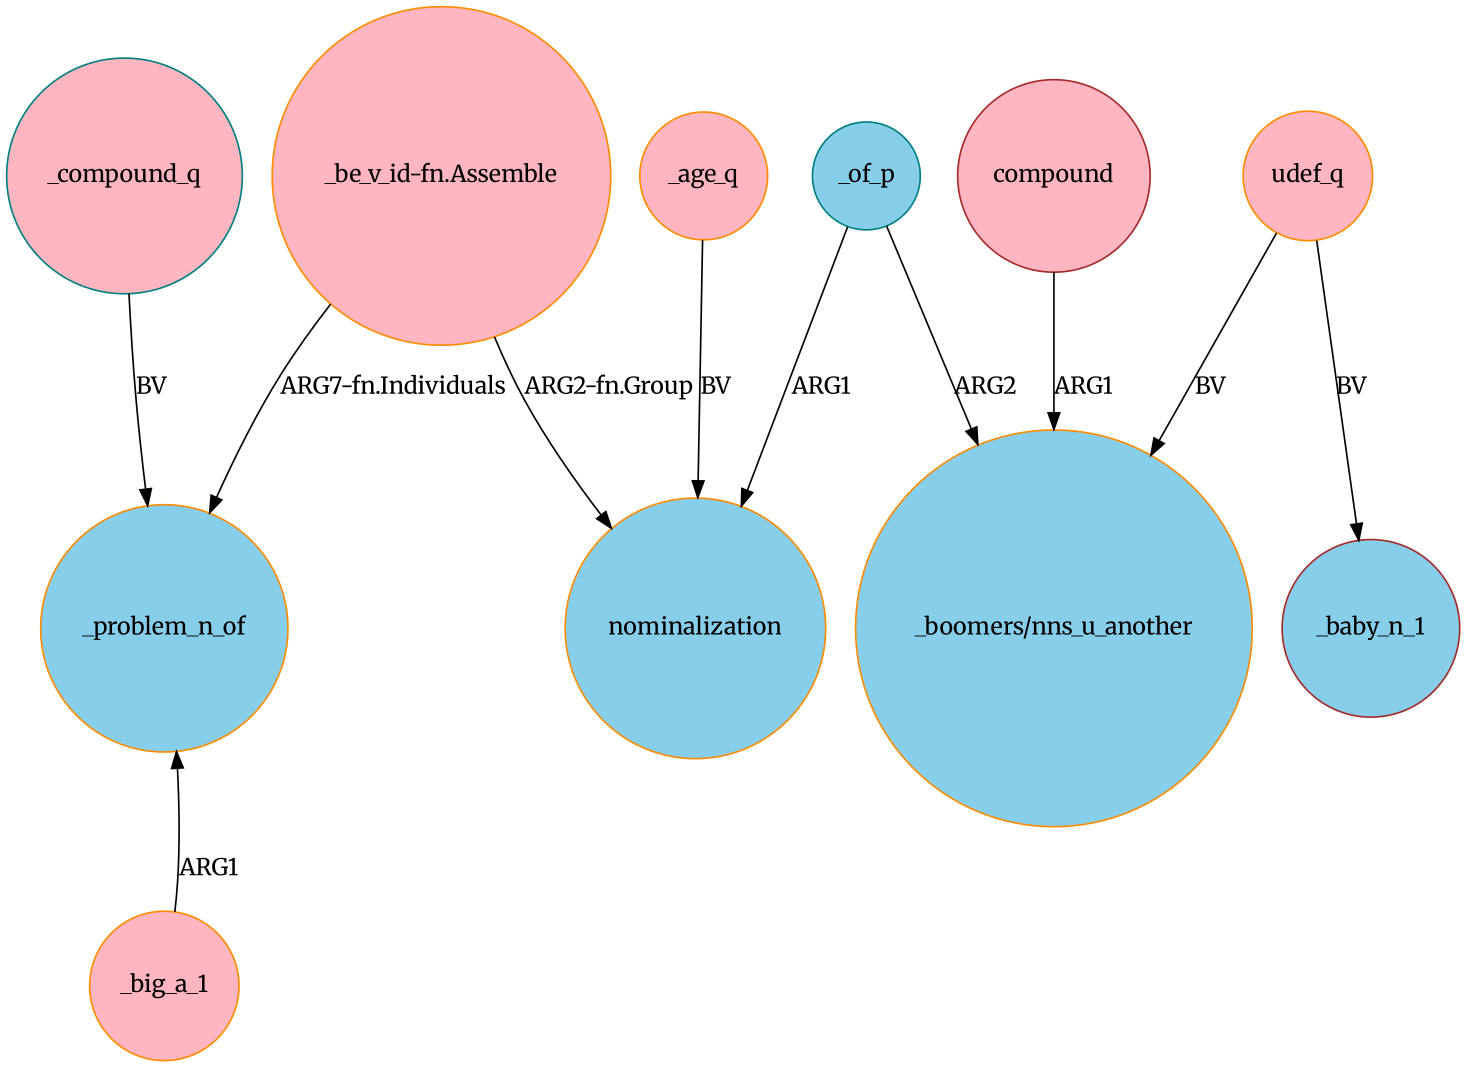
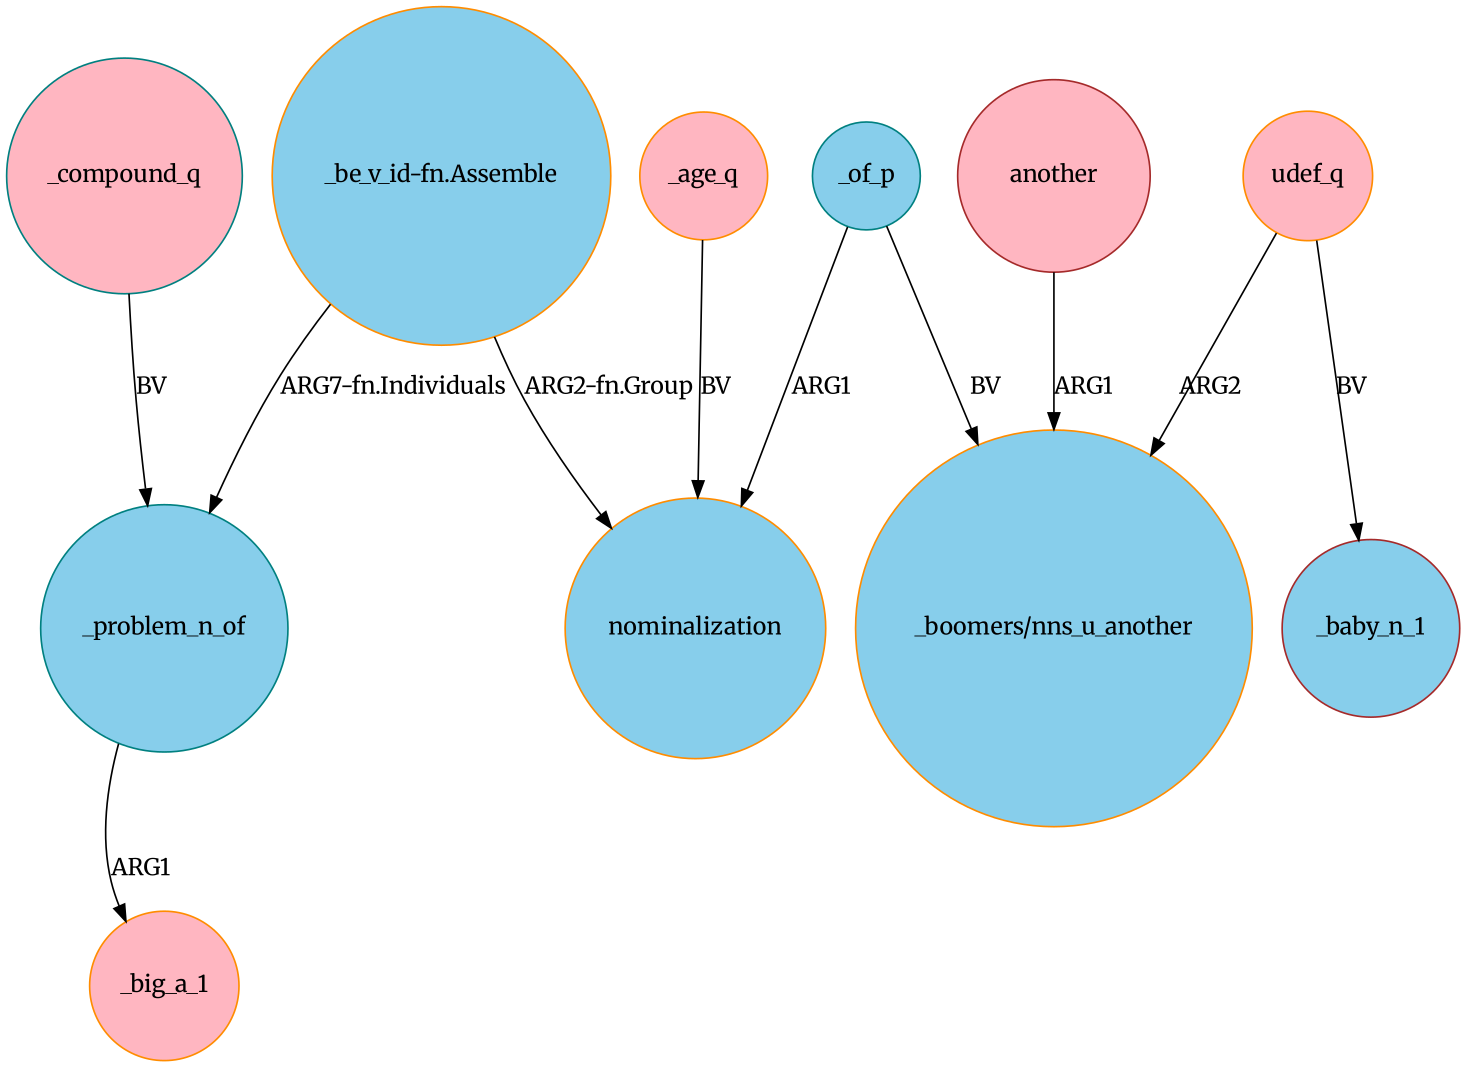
(441, 176) -> (441, 176)
(1054, 176) -> (1054, 176)
(986, 388) -> (986, 388)
(1211, 388) -> (1211, 388)
(164, 628) -> (164, 628)
(179, 840) -> (106, 825)
